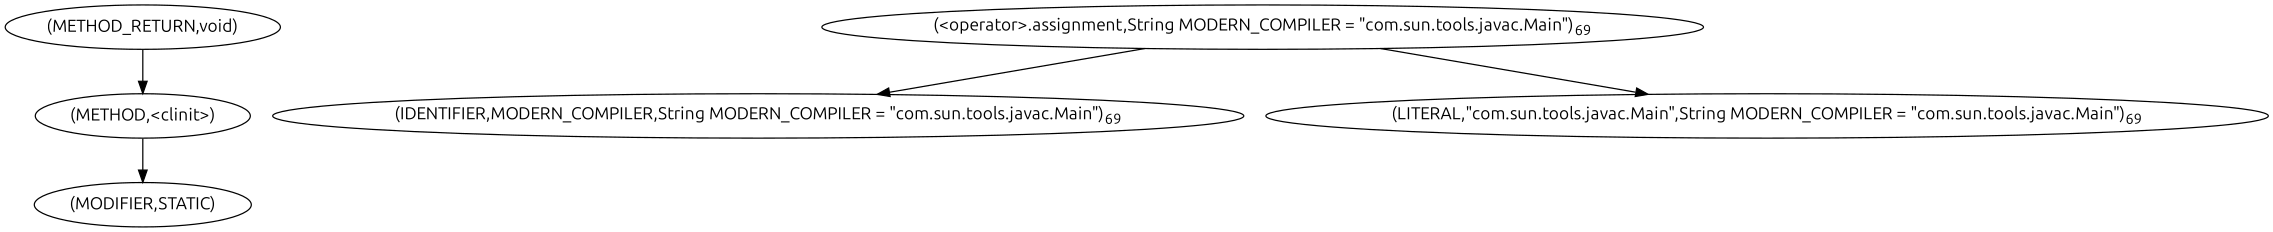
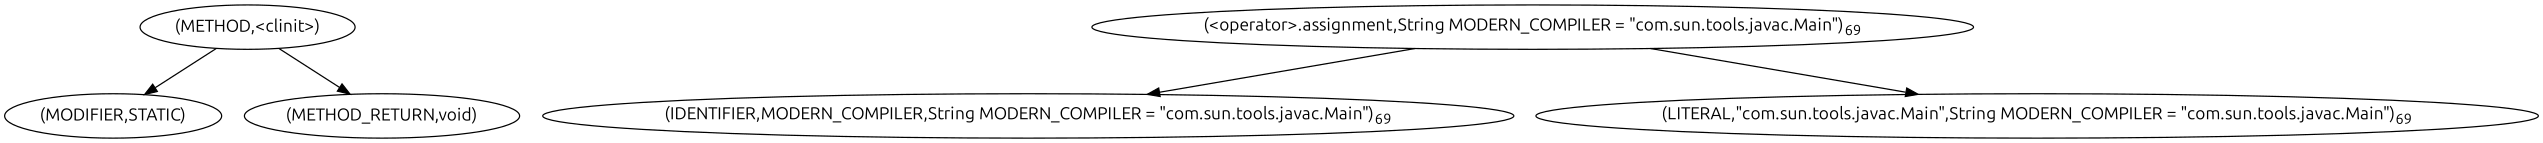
(143, 65) -> (309, 68)
